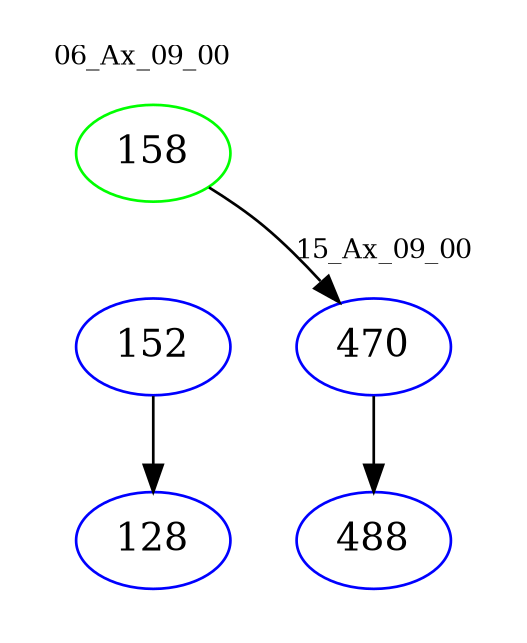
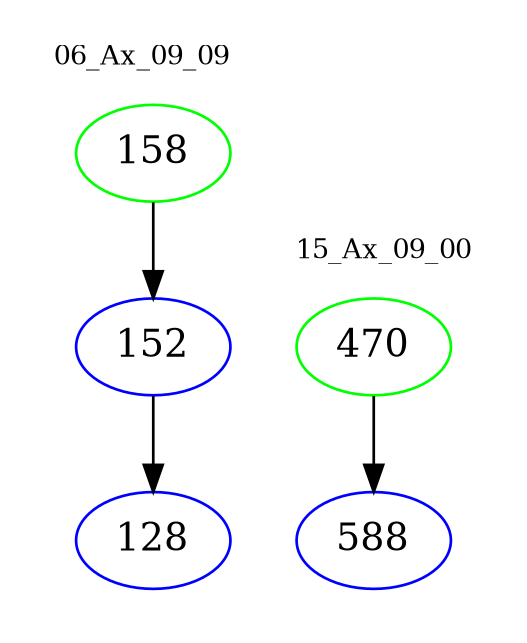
(143, 58) -> (143, 58)
(293, 252) -> (153, 237)
(374, 347) -> (374, 347)
(374, 540) -> (374, 540)
